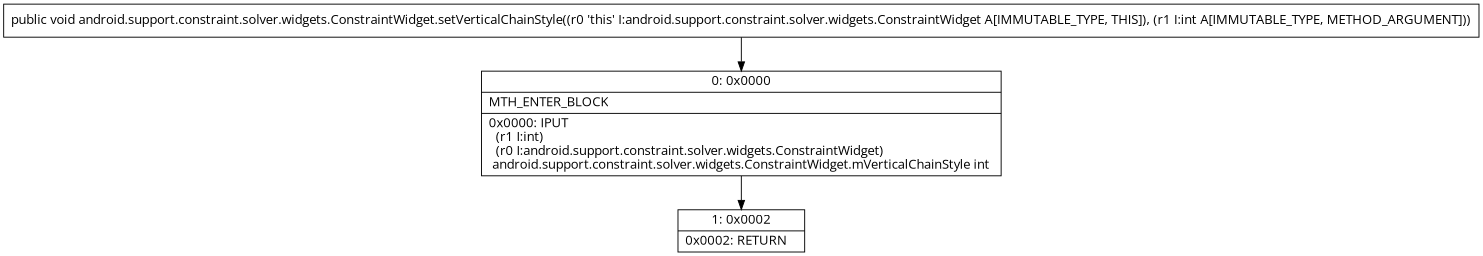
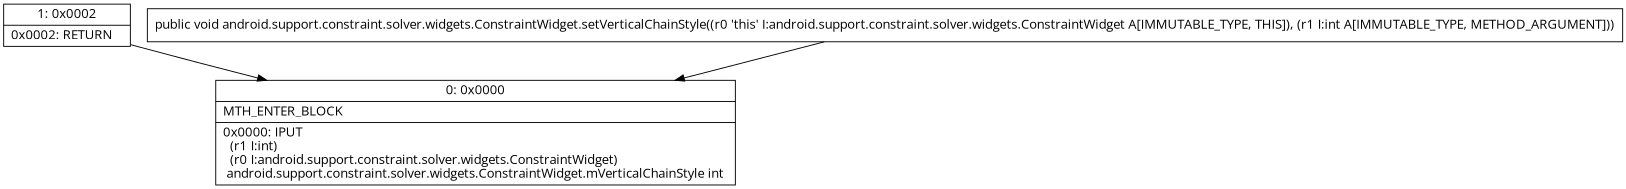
(741, 188) -> (194, 62)
